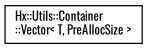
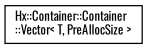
(74, 25) -> (74, 25)
